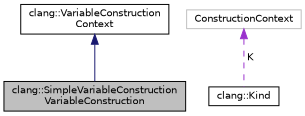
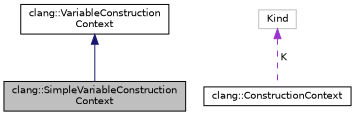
(244, 19) -> (277, 19)
(95, 96) -> (95, 96)
(244, 96) -> (277, 96)
